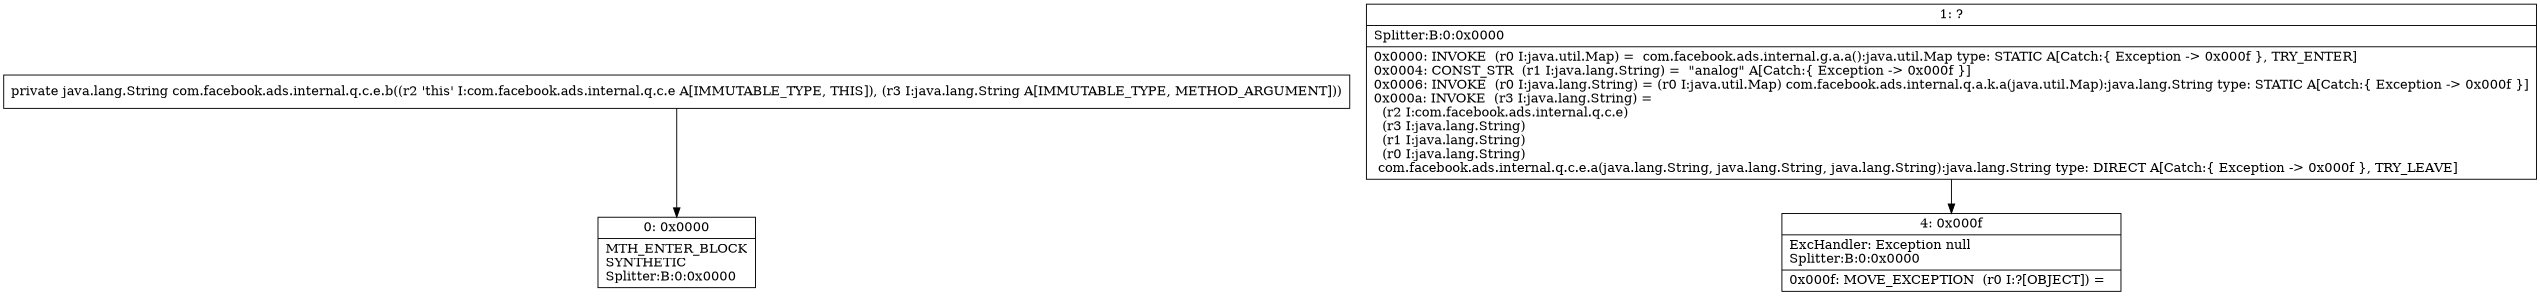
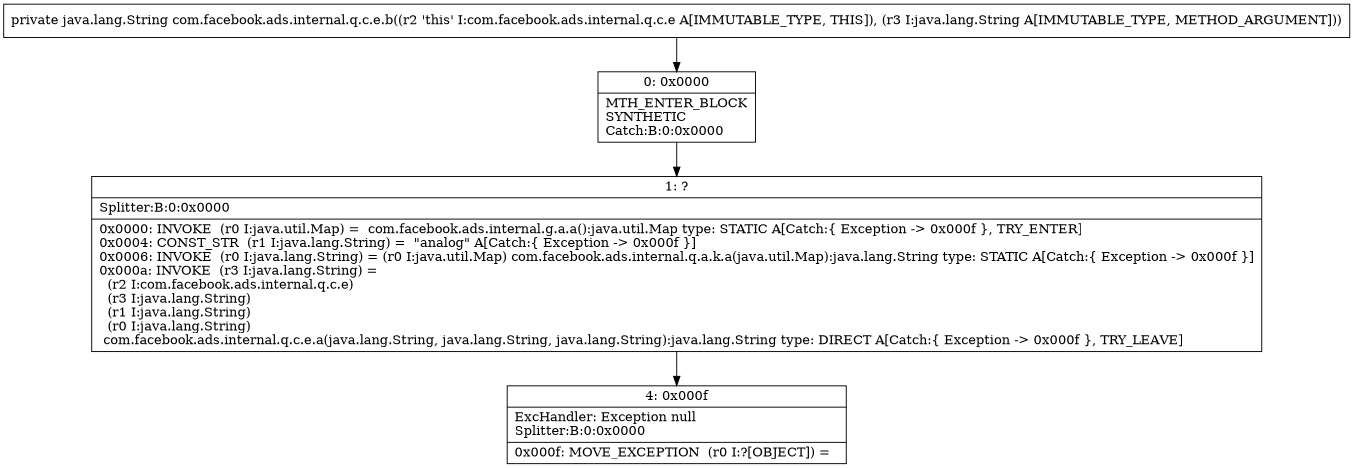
none -> (677, 155)
(671, 277) -> (665, 131)
